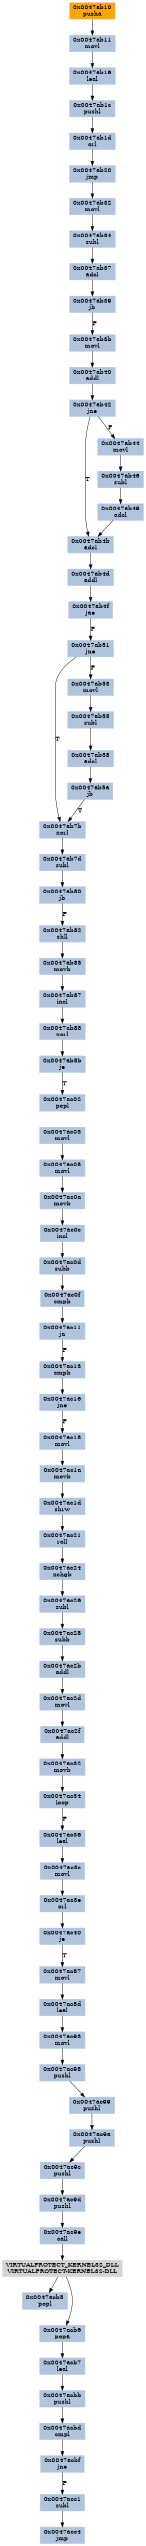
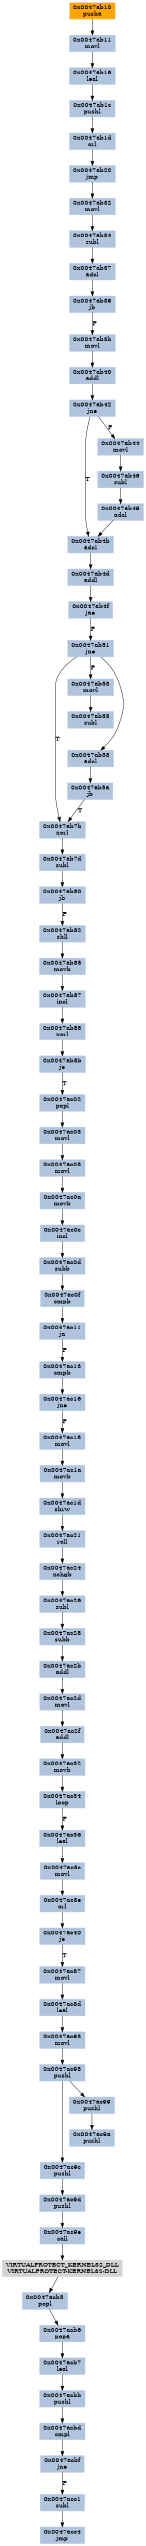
(91, 737) -> (123, 701)
none -> (62, 1117)
(79, 2153) -> (62, 2119)
(72, 2299) -> (53, 2315)
